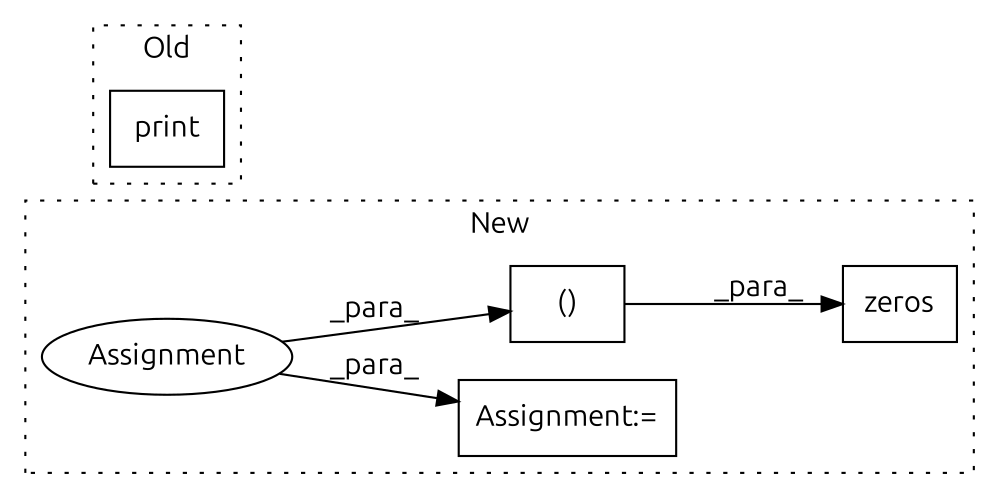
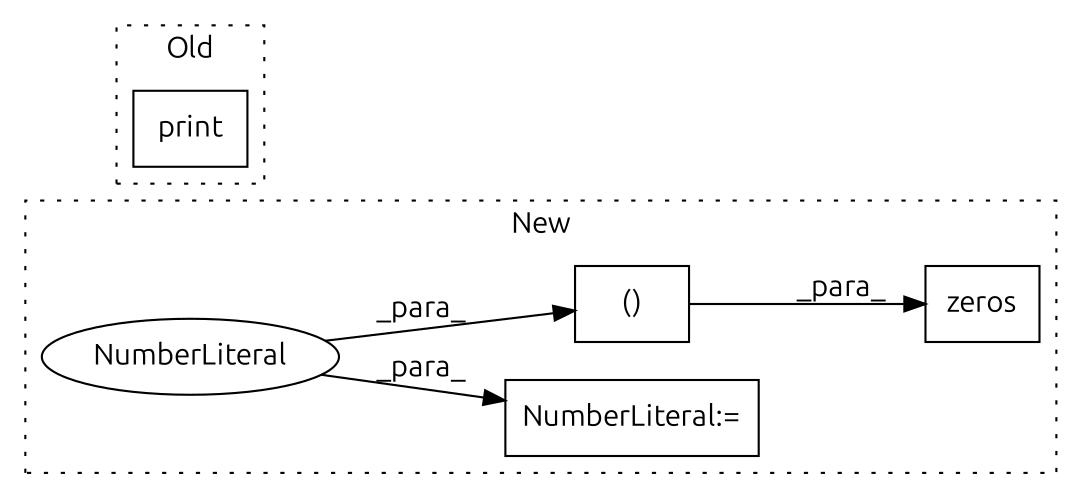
(167, 357) -> (190, 357)
(567, 418) -> (632, 418)
